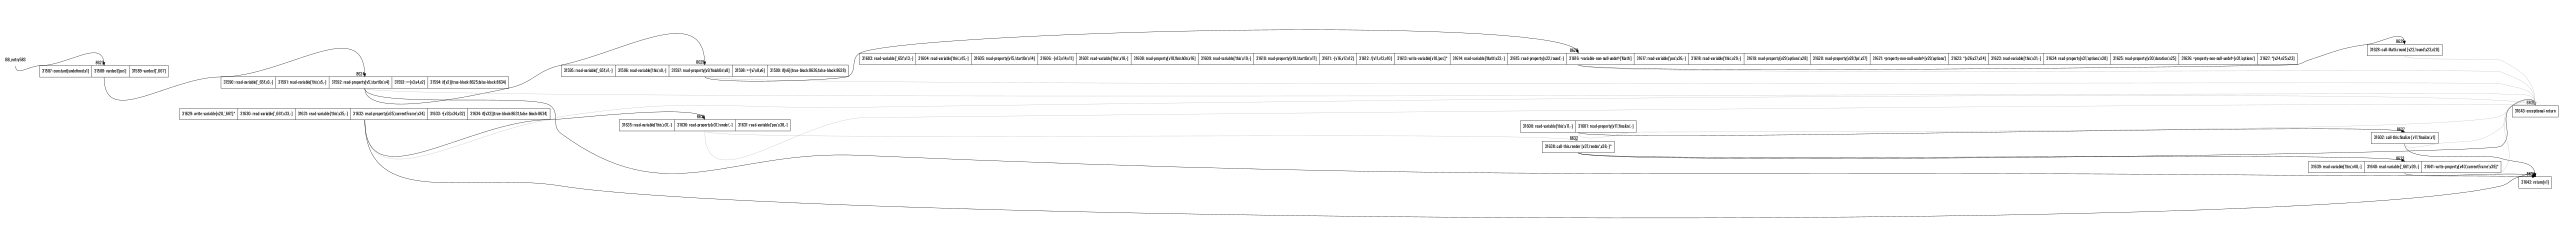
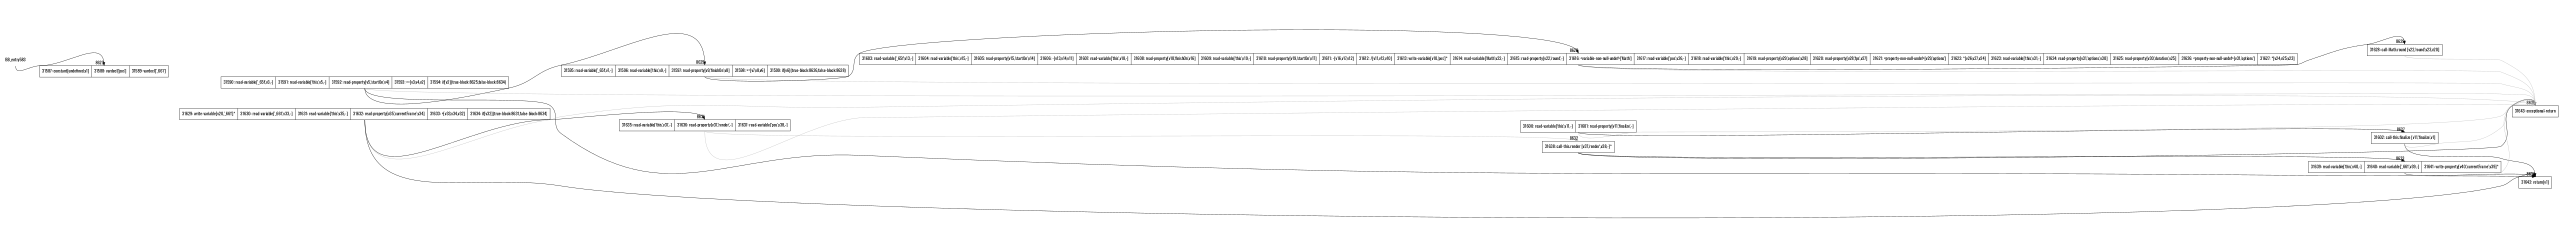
(235, 75) -> none
